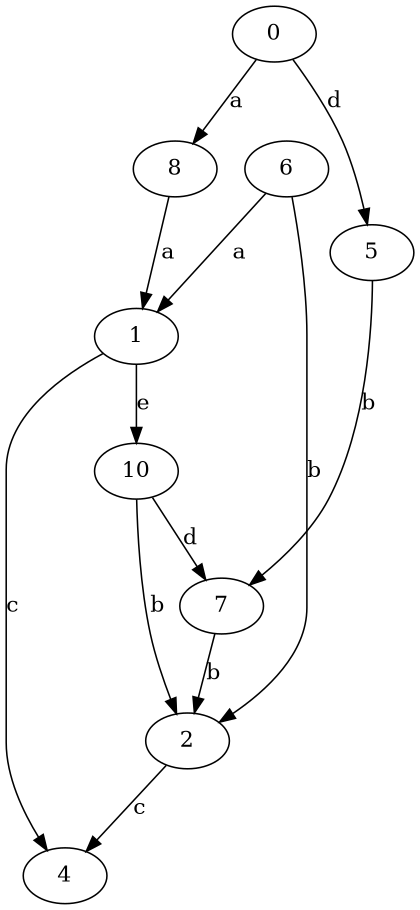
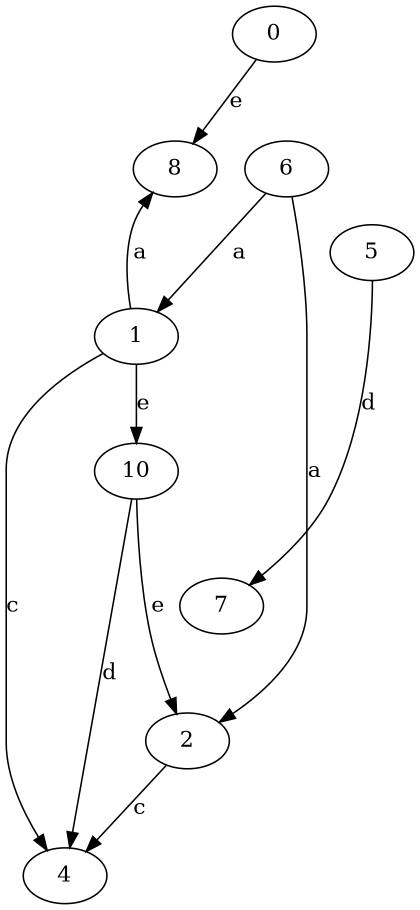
(236, 102) -> (236, 102)
(337, 130) -> none
(158, 245) -> (127, 256)
(369, 404) -> (369, 404)
(315, 471) -> (315, 471)
(175, 532) -> (102, 666)
(158, 606) -> (158, 606)
(207, 666) -> none
